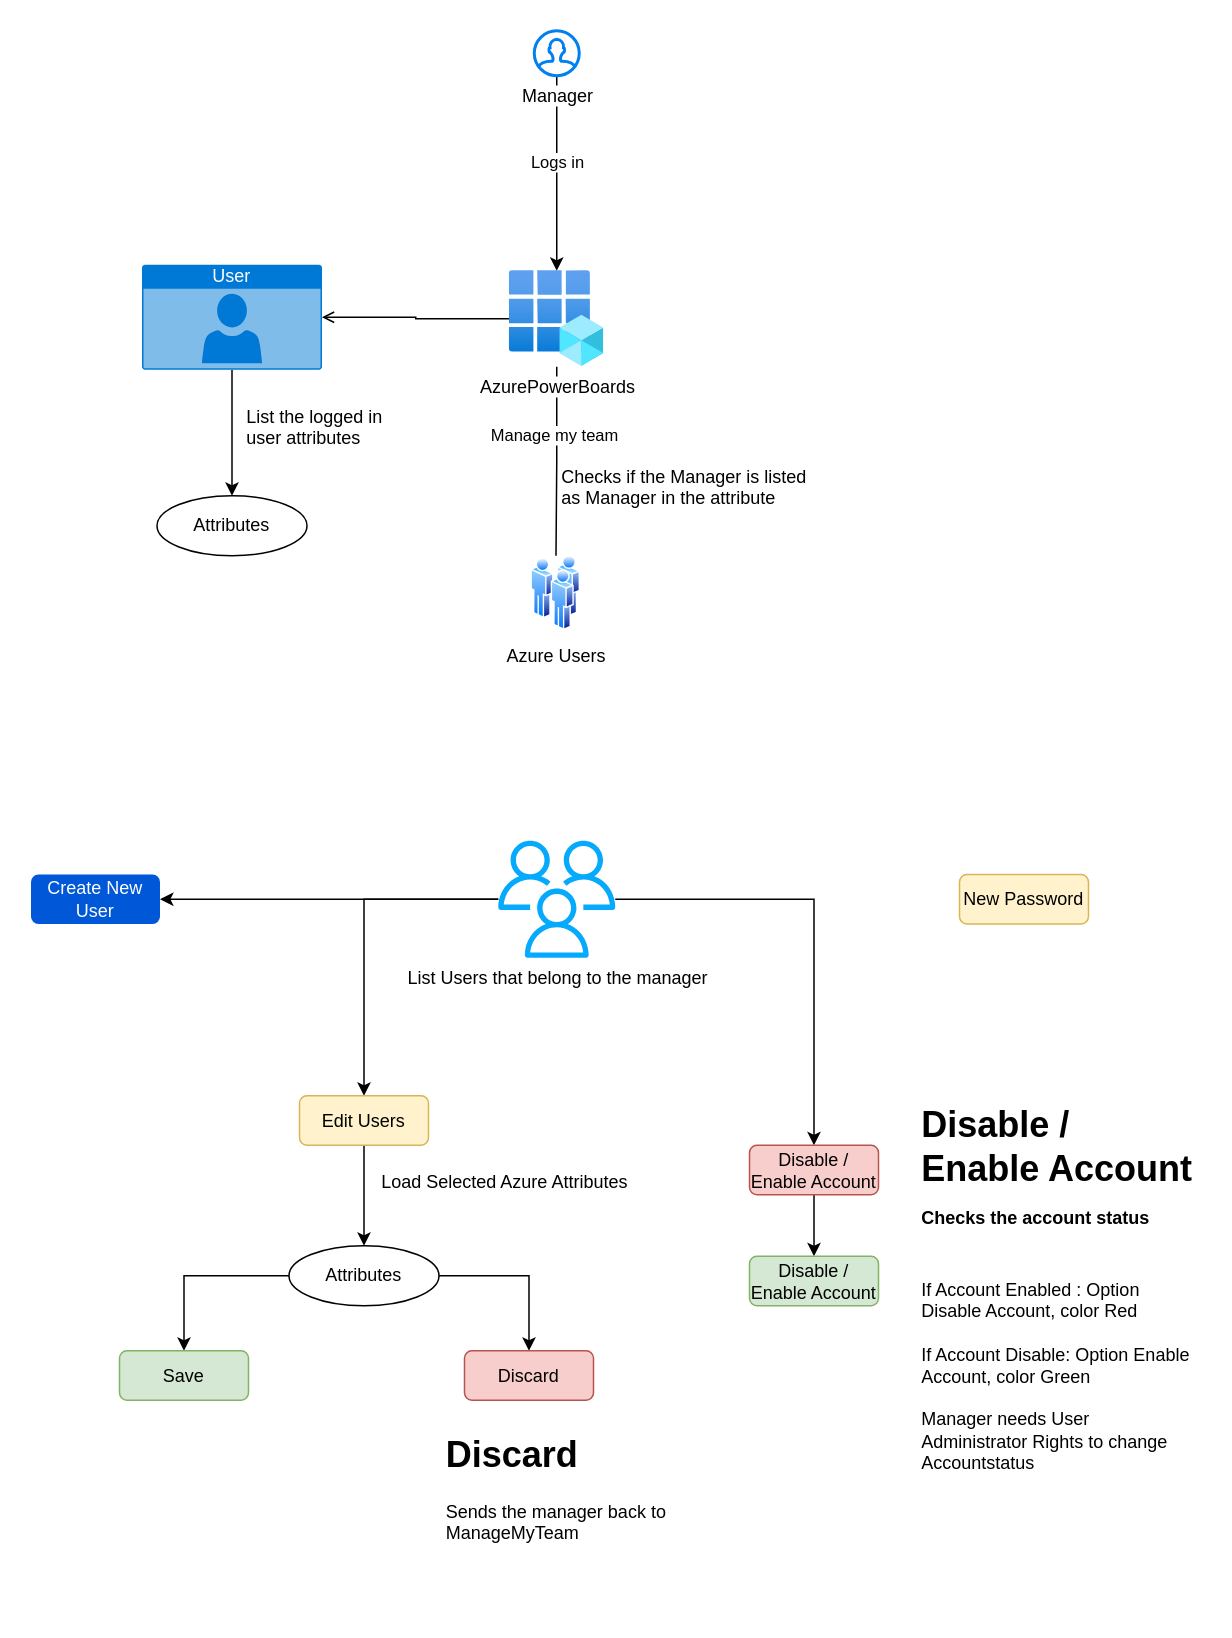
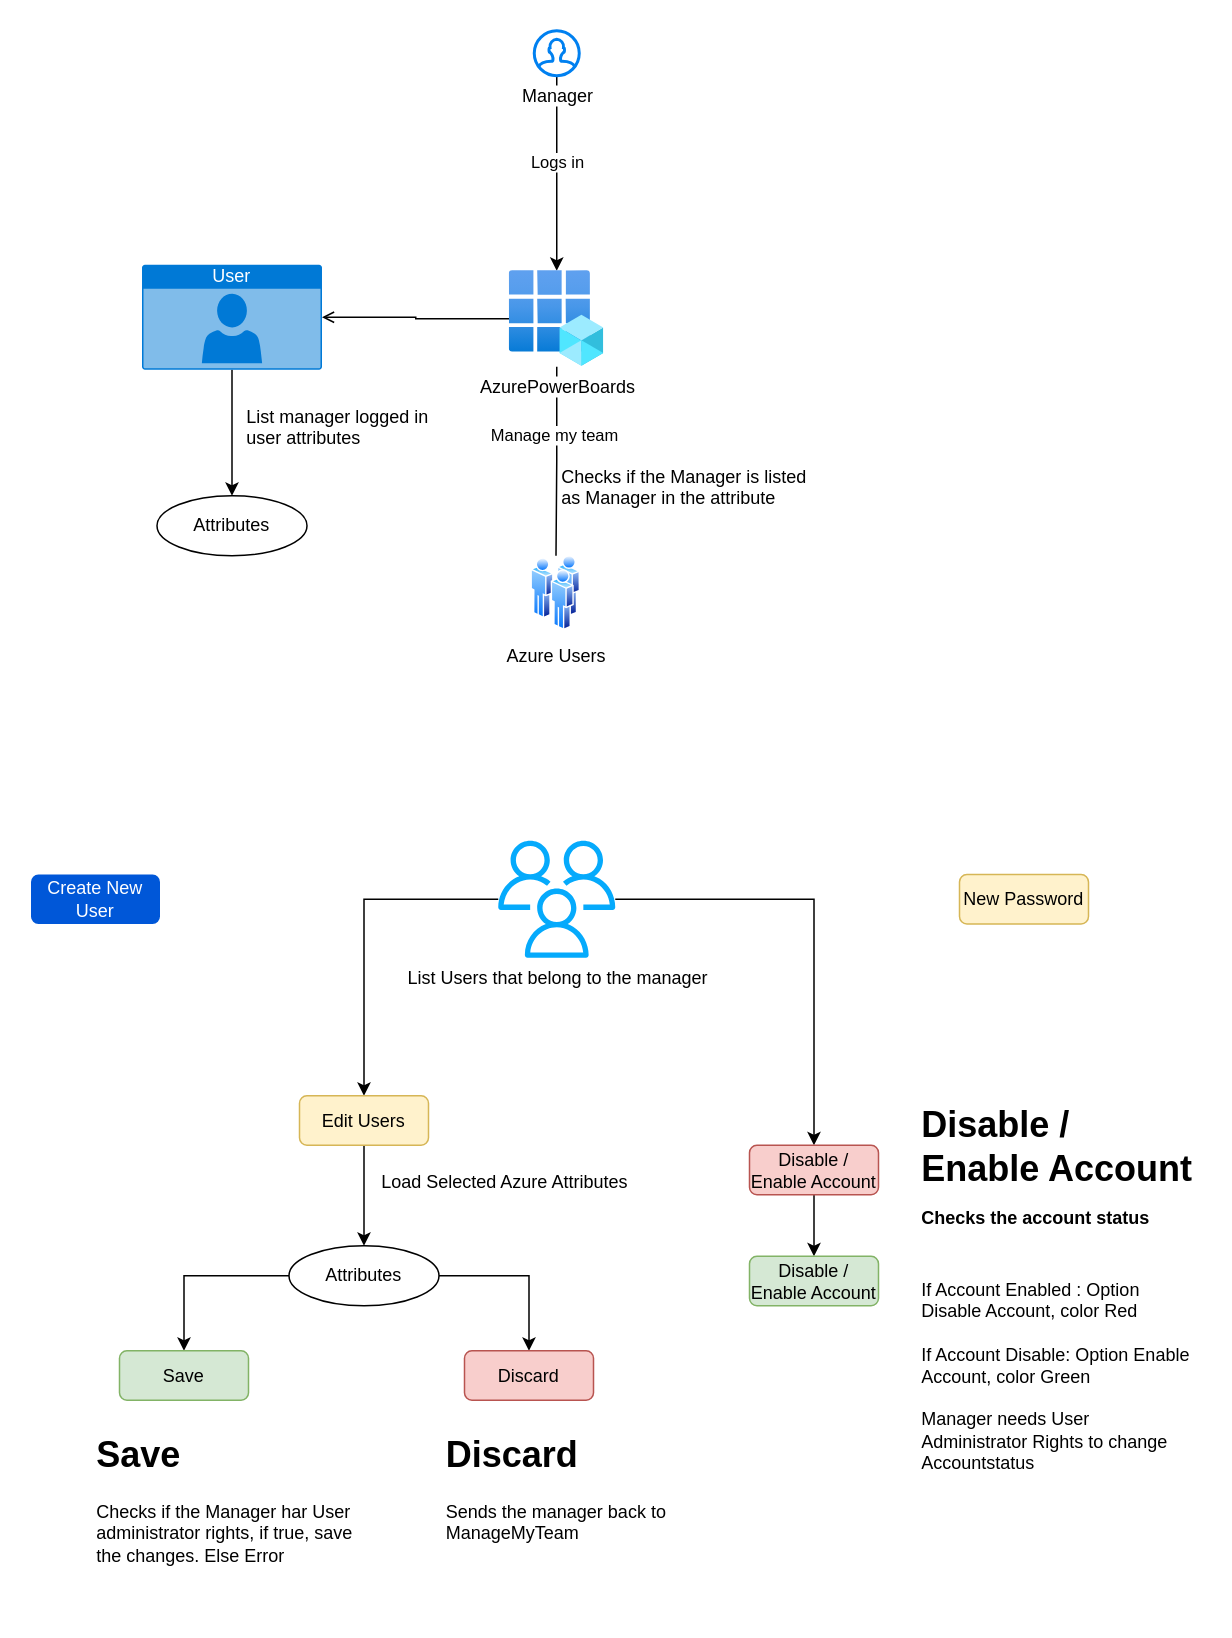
(323, 337) -> (344, 337)
(266, 899) -> none
none -> (232, 1516)
